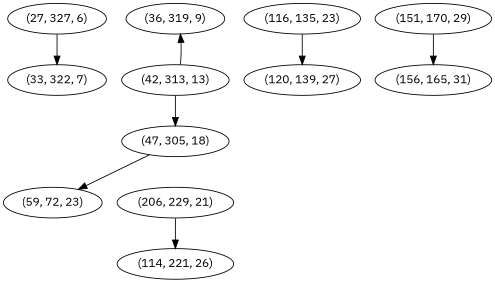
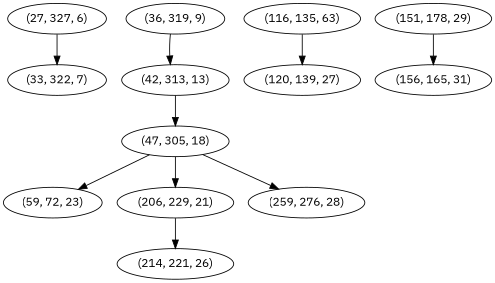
(302, 19) -> (302, 19)
(433, 19) -> (433, 19)
(181, 54) -> (170, 45)
none -> (175, 168)
none -> (306, 203)
(175, 264) -> (175, 264)
